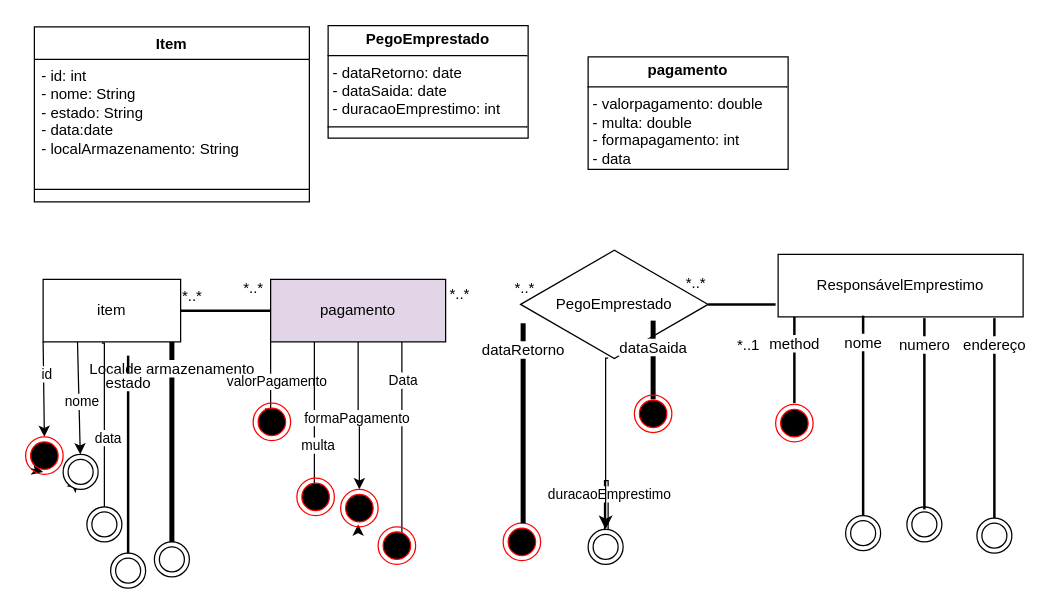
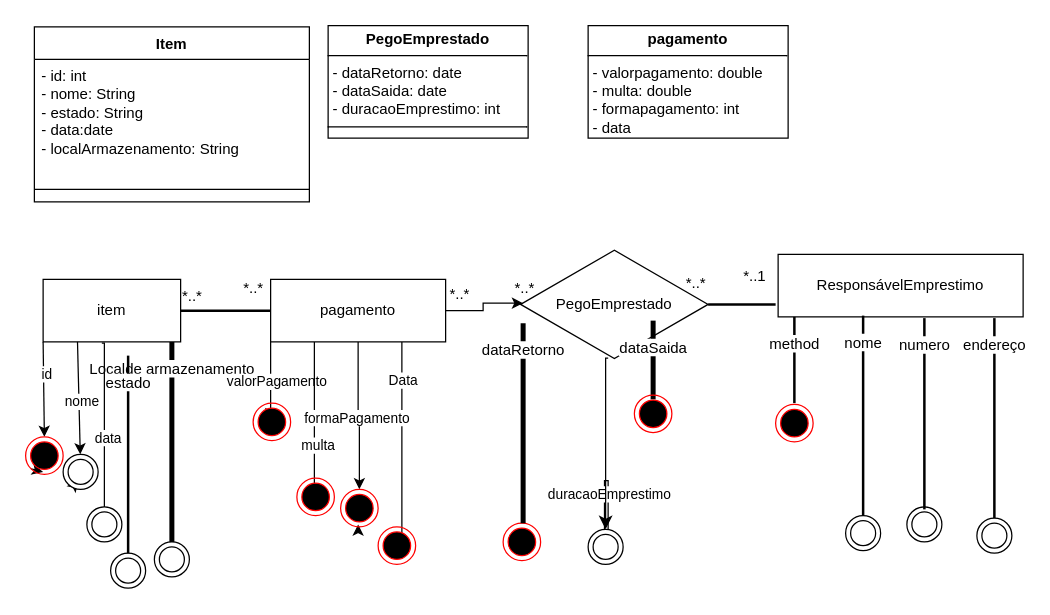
(688, 113) -> (688, 82)
(358, 311) -> (358, 311)
none -> (483, 311)
(748, 345) -> (754, 276)
